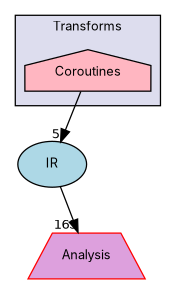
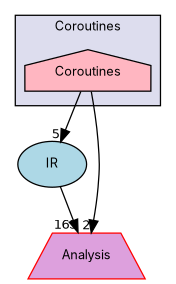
(88, 27) -> (88, 27)
none -> (99, 156)
